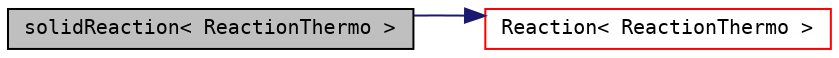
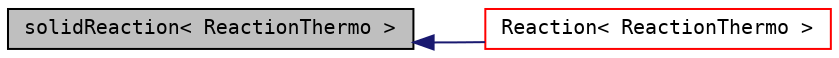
(439, 15) -> (459, 42)
